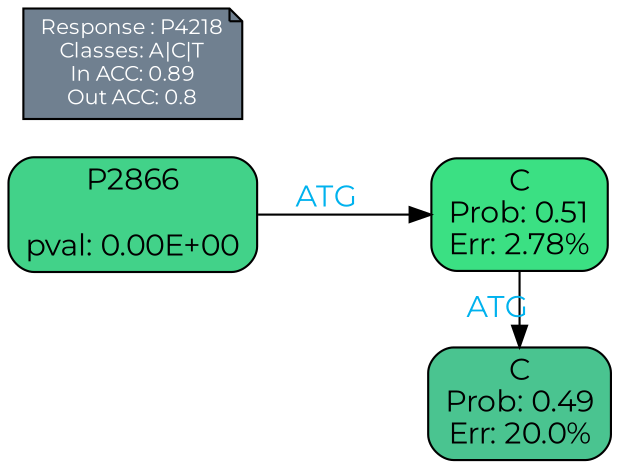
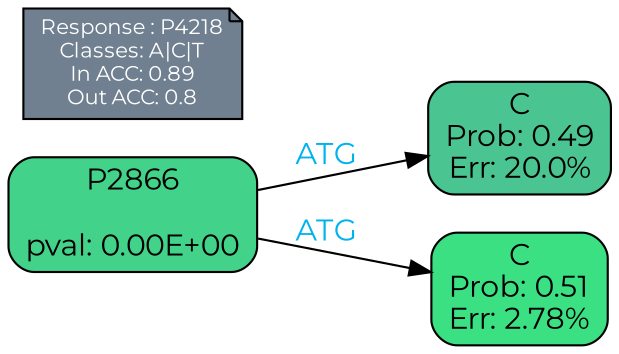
(520, 298) -> (332, 175)
